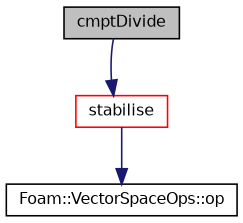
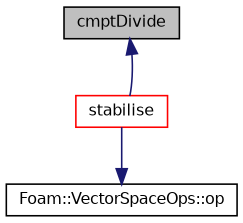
(111, 59) -> (132, 75)
